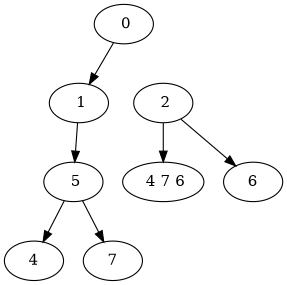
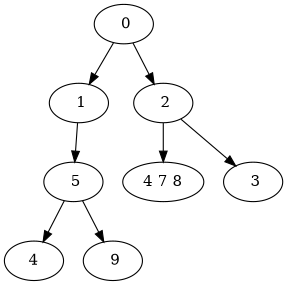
none -> (141, 59)
(163, 182) -> (163, 182)
(253, 182) -> (253, 182)
(113, 261) -> (113, 261)
